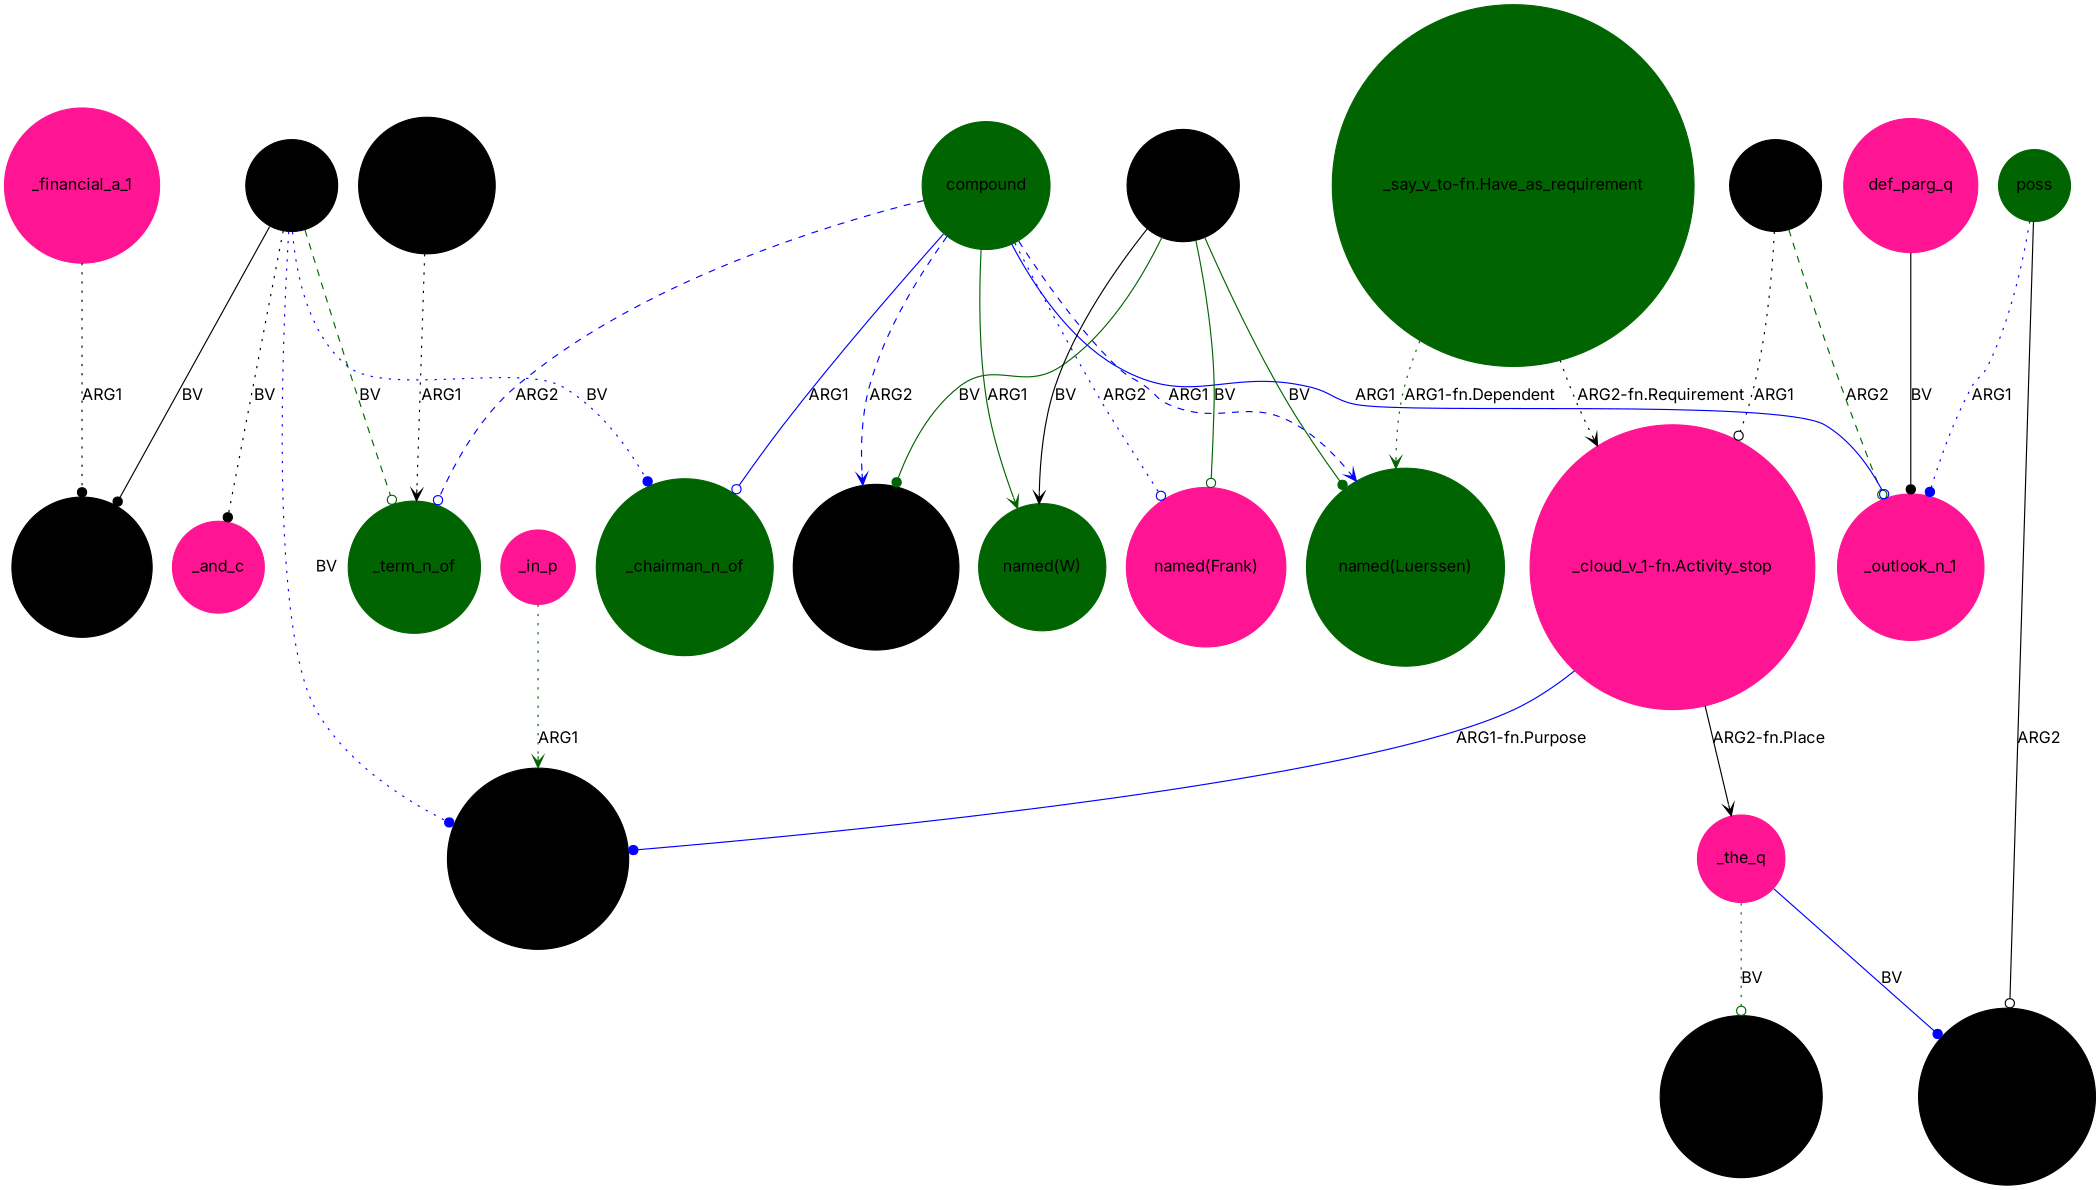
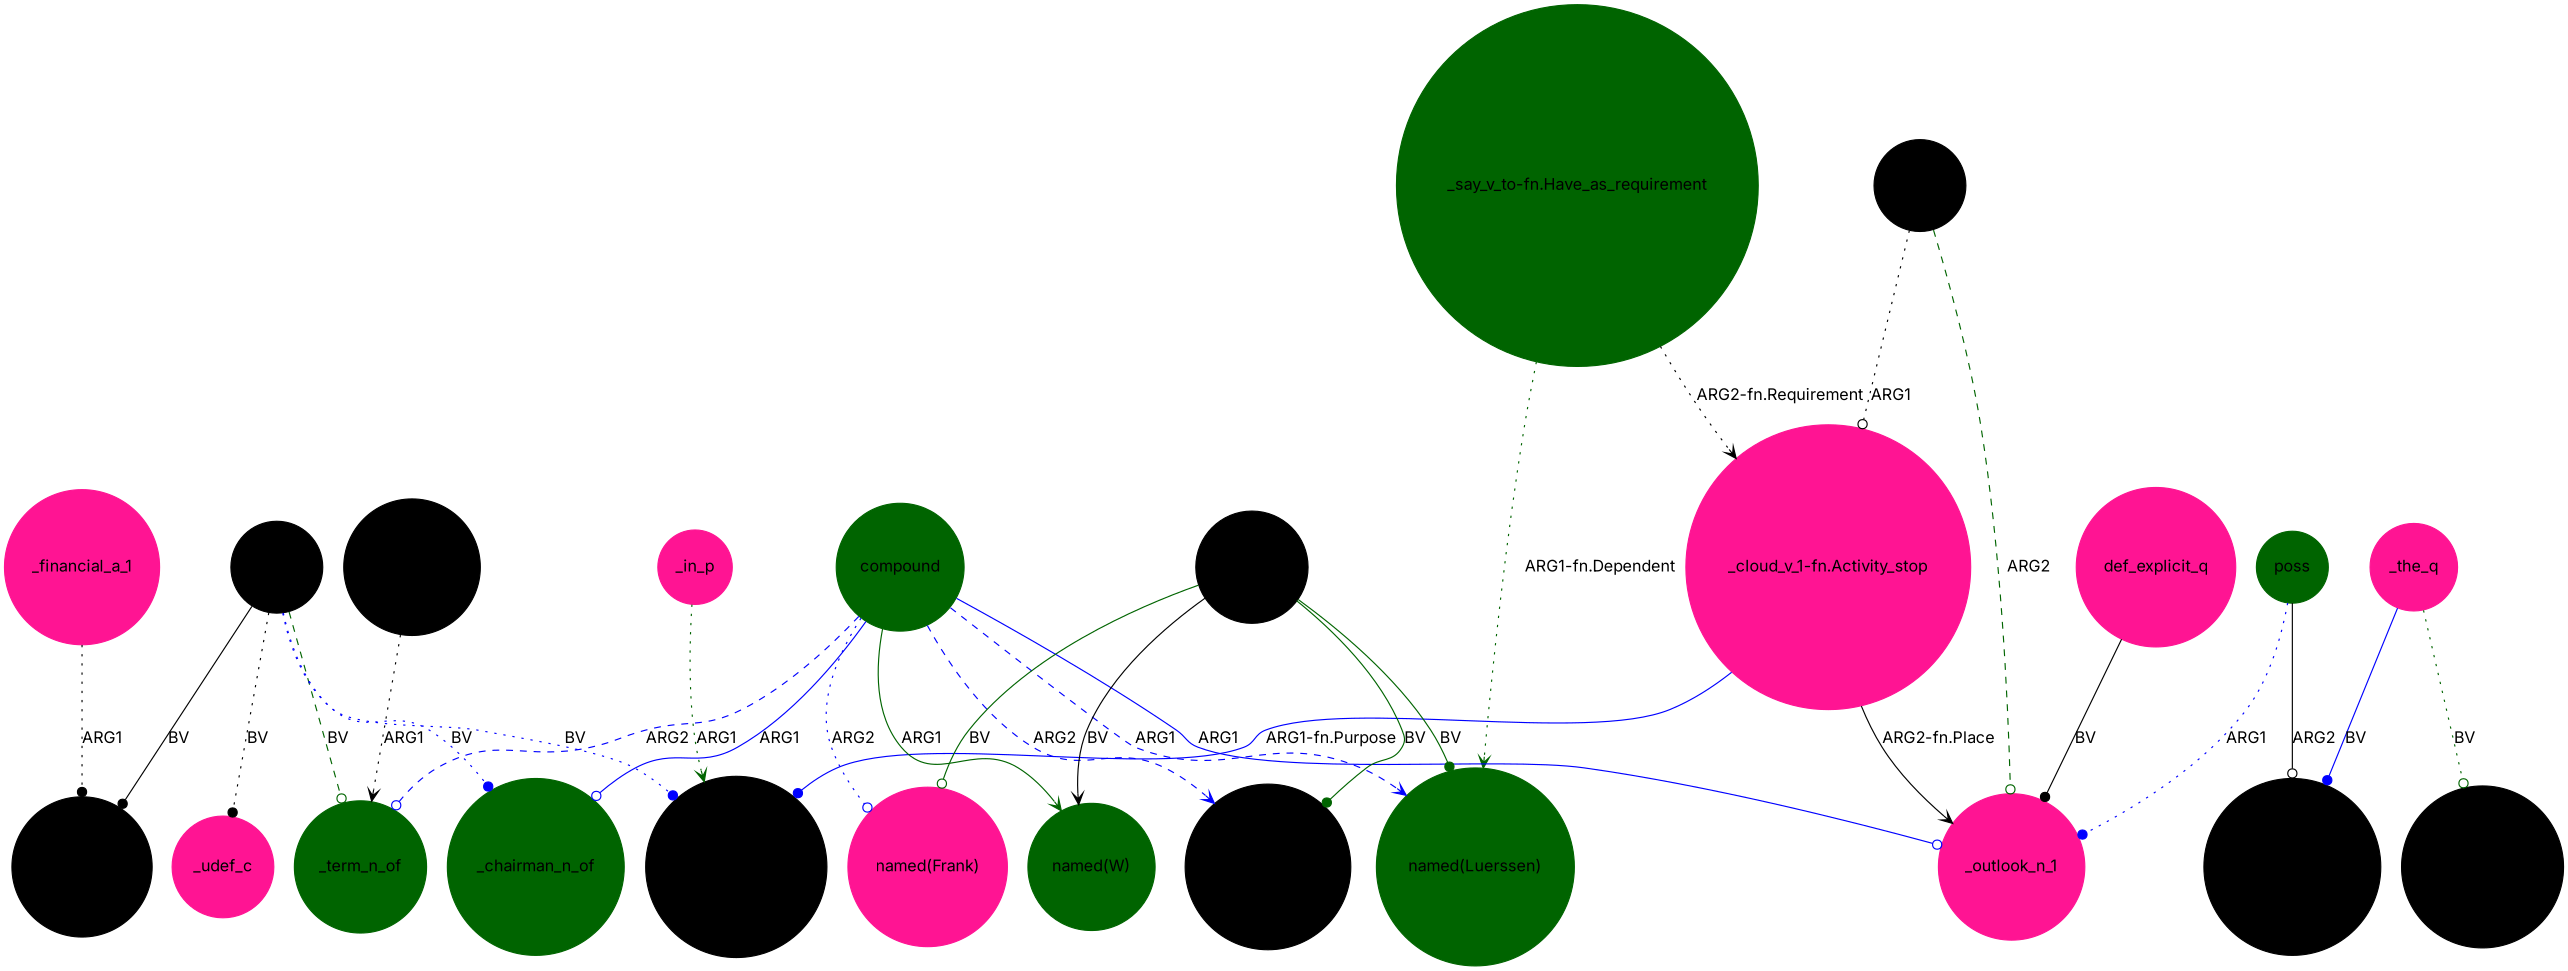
(1911, 186) -> (2156, 567)
(218, 567) -> (223, 867)
(1717, 755) -> (1896, 766)
